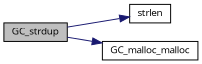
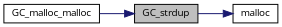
(150, 14) -> (255, 14)
(80, 39) -> (112, 14)
